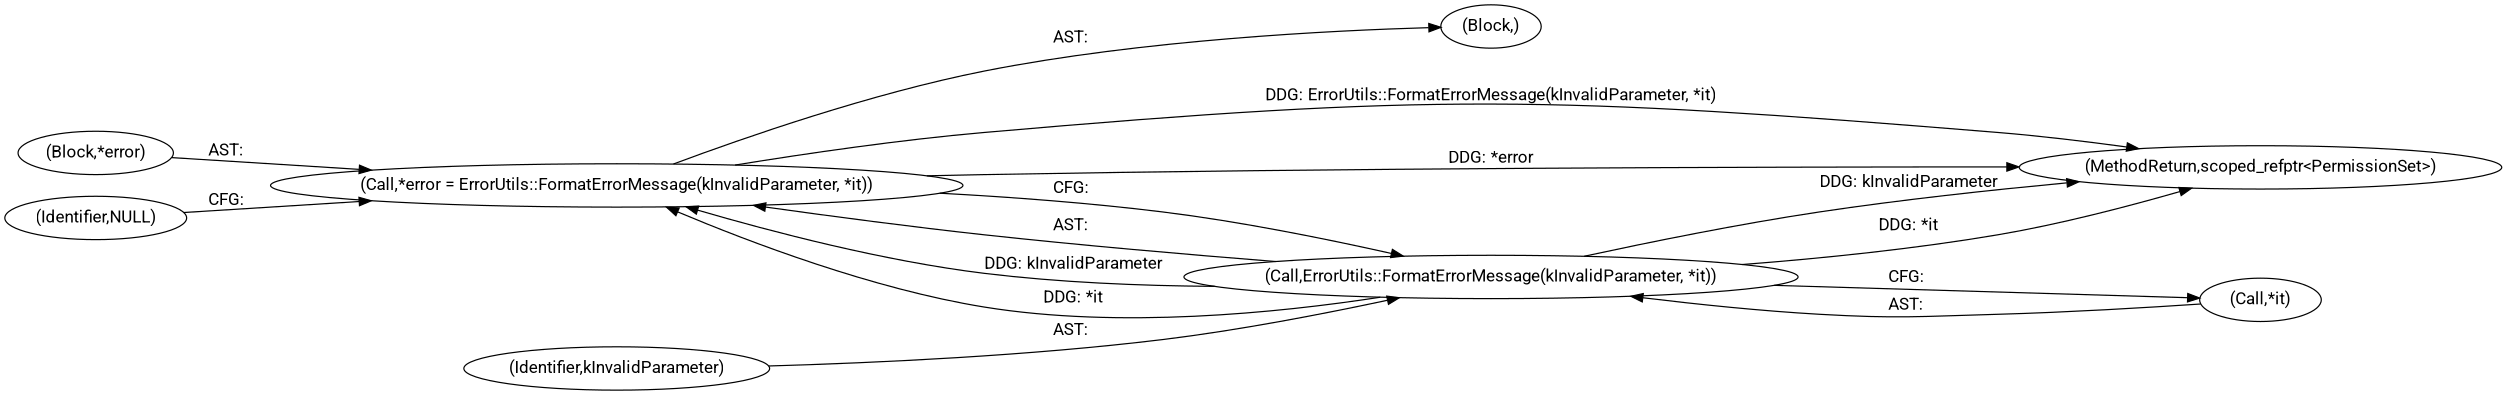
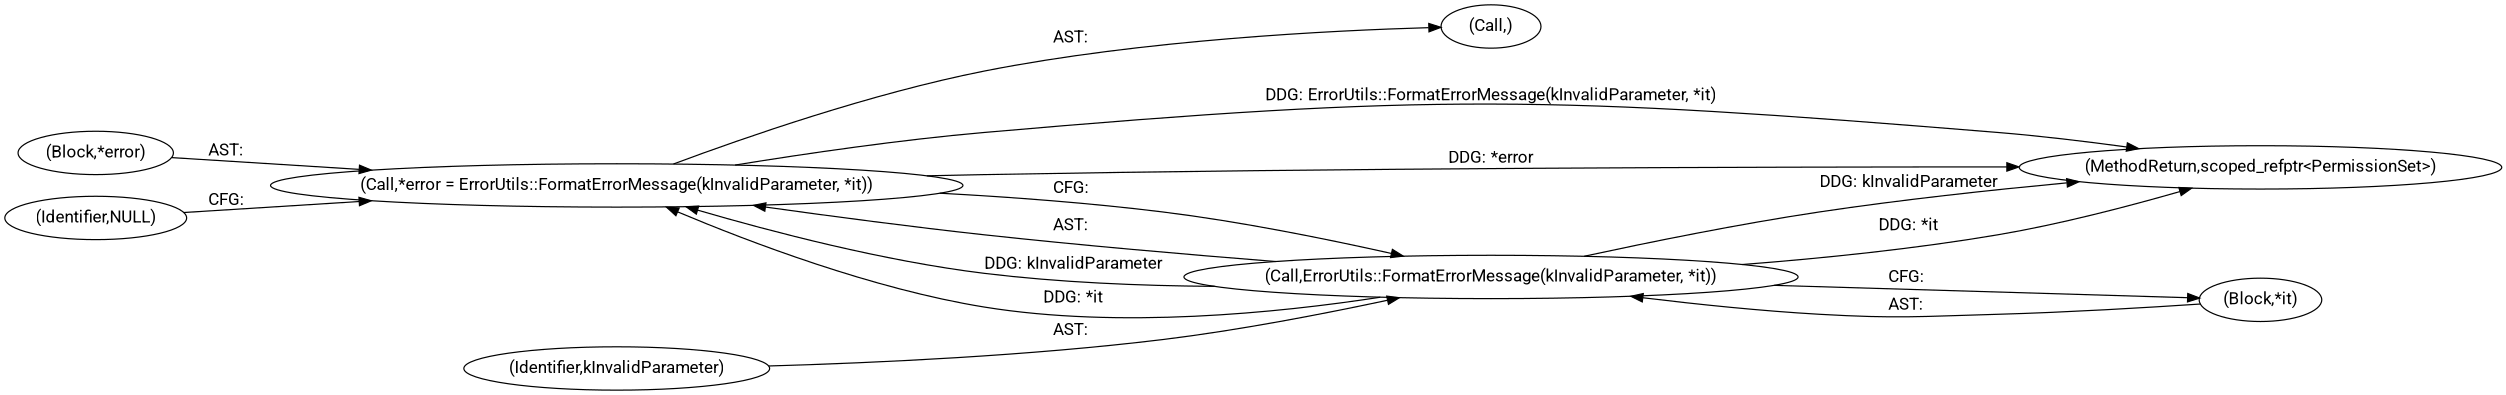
(1491, 26) -> (1491, 26)
(2260, 300) -> (2260, 300)
